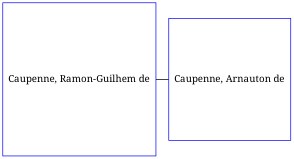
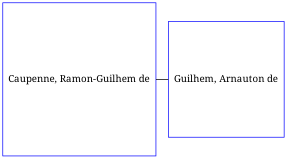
(230, 79) -> (226, 79)
